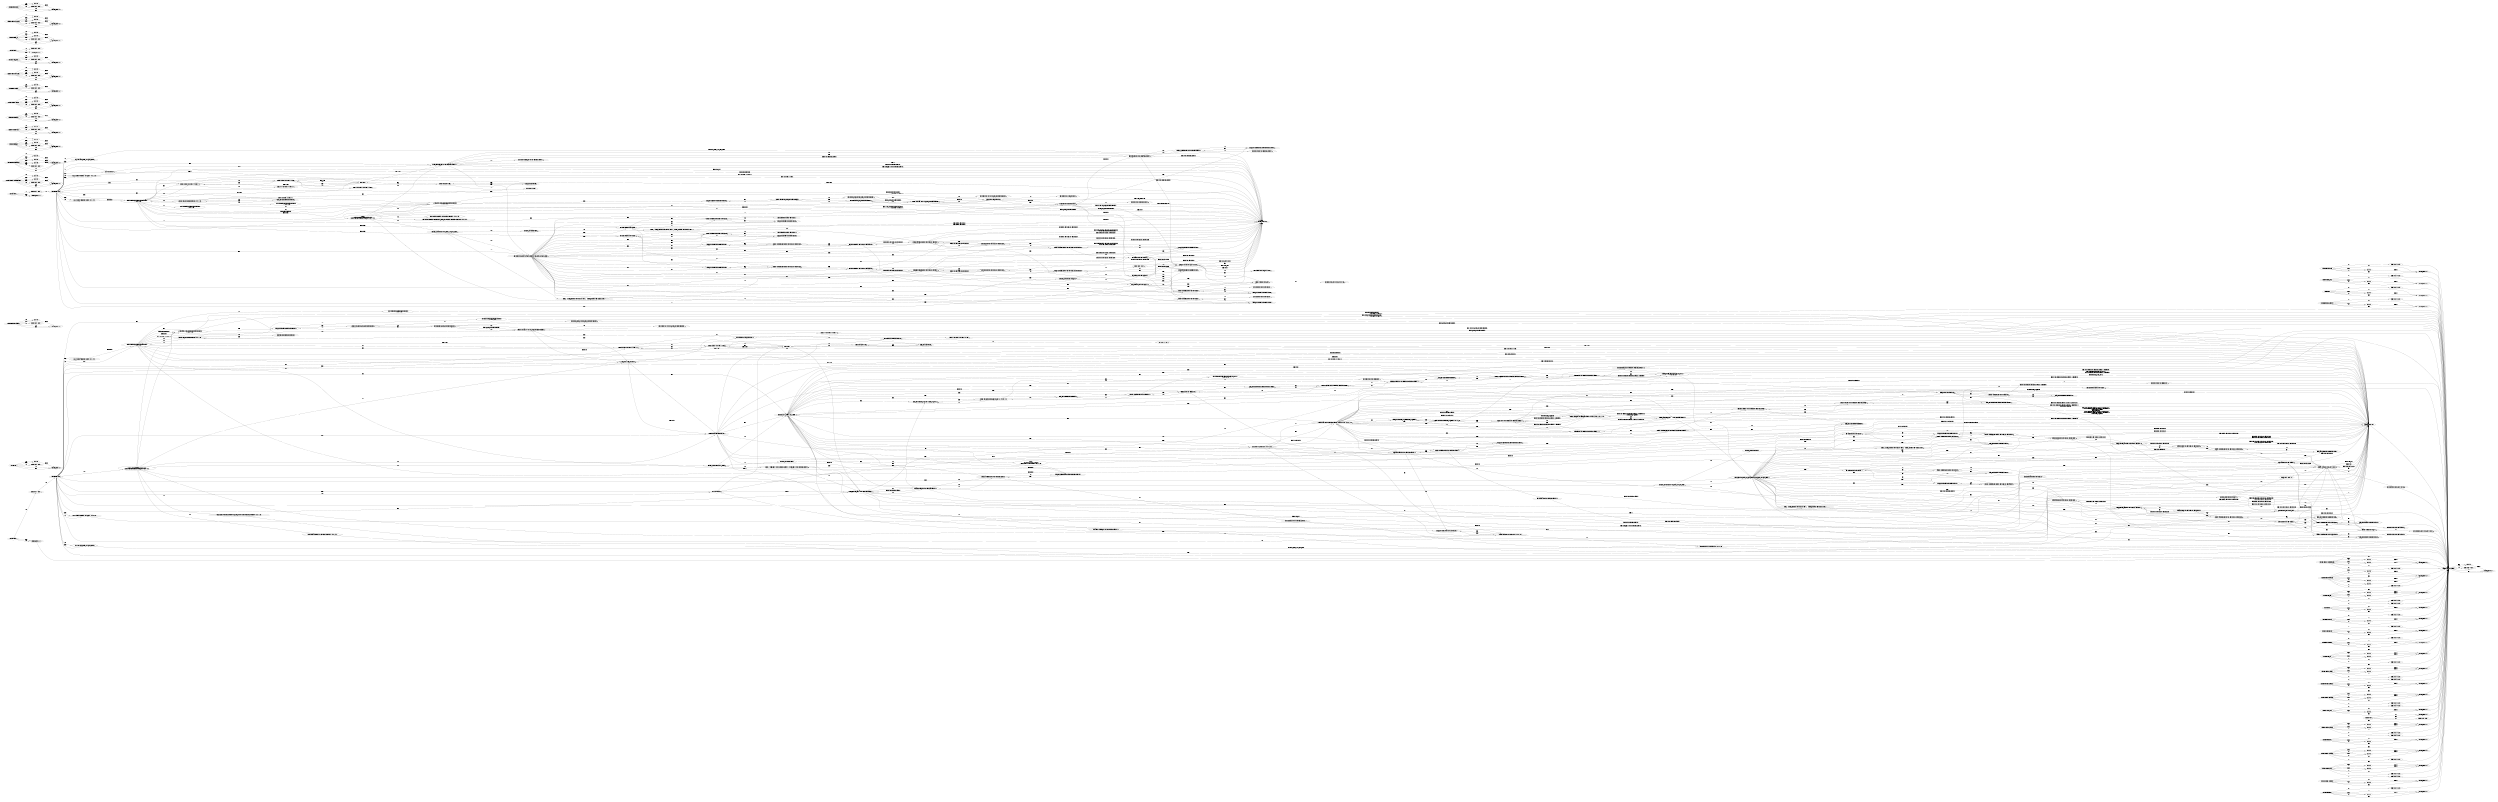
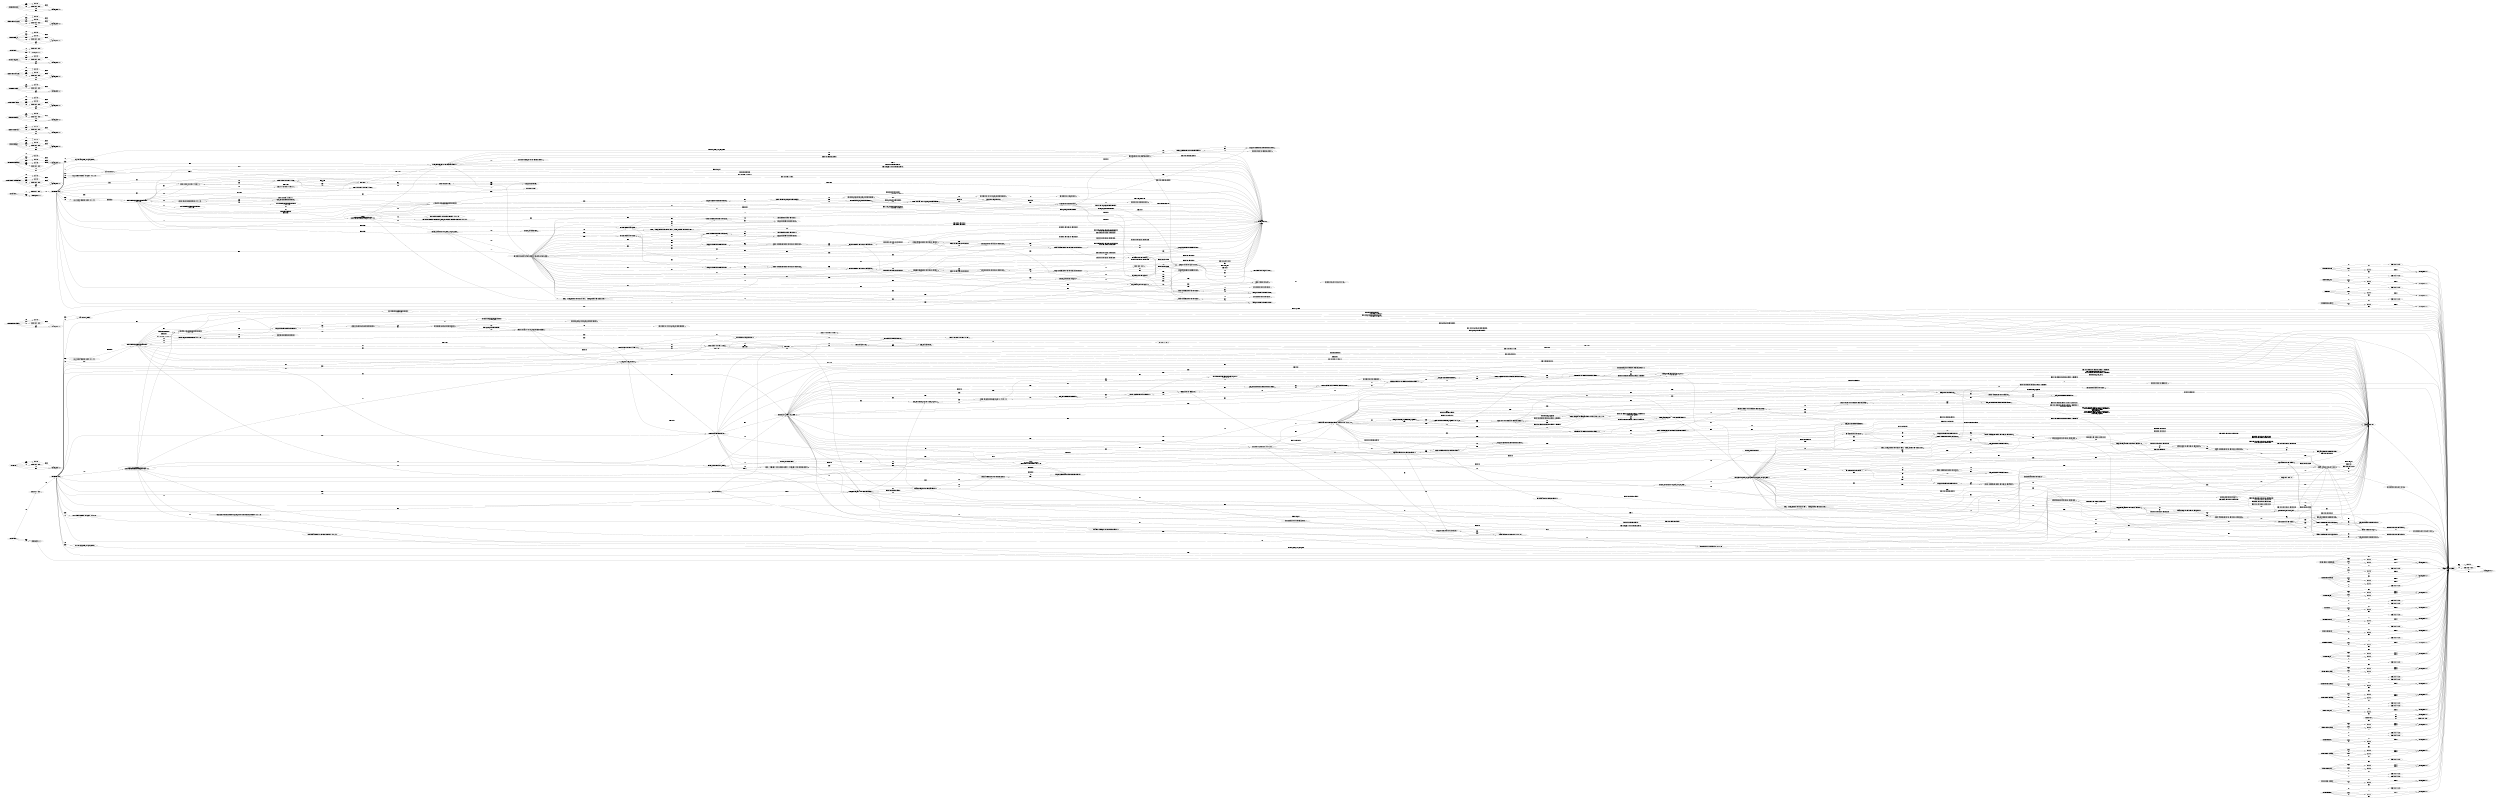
none -> (84, 318)
